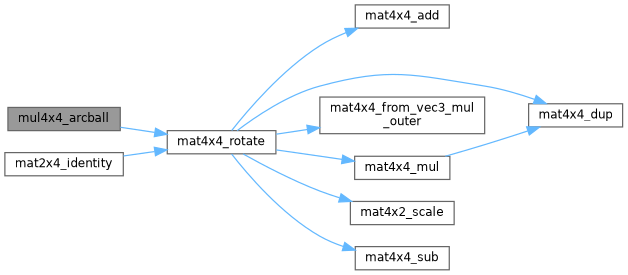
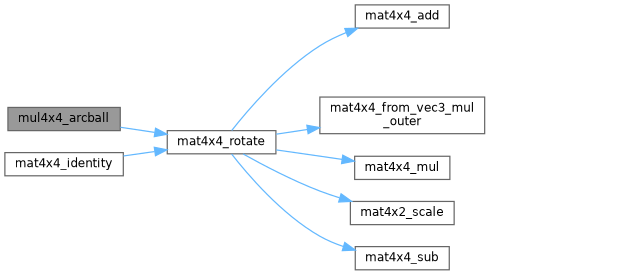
(576, 115) -> none
(64, 164) -> (64, 164)
